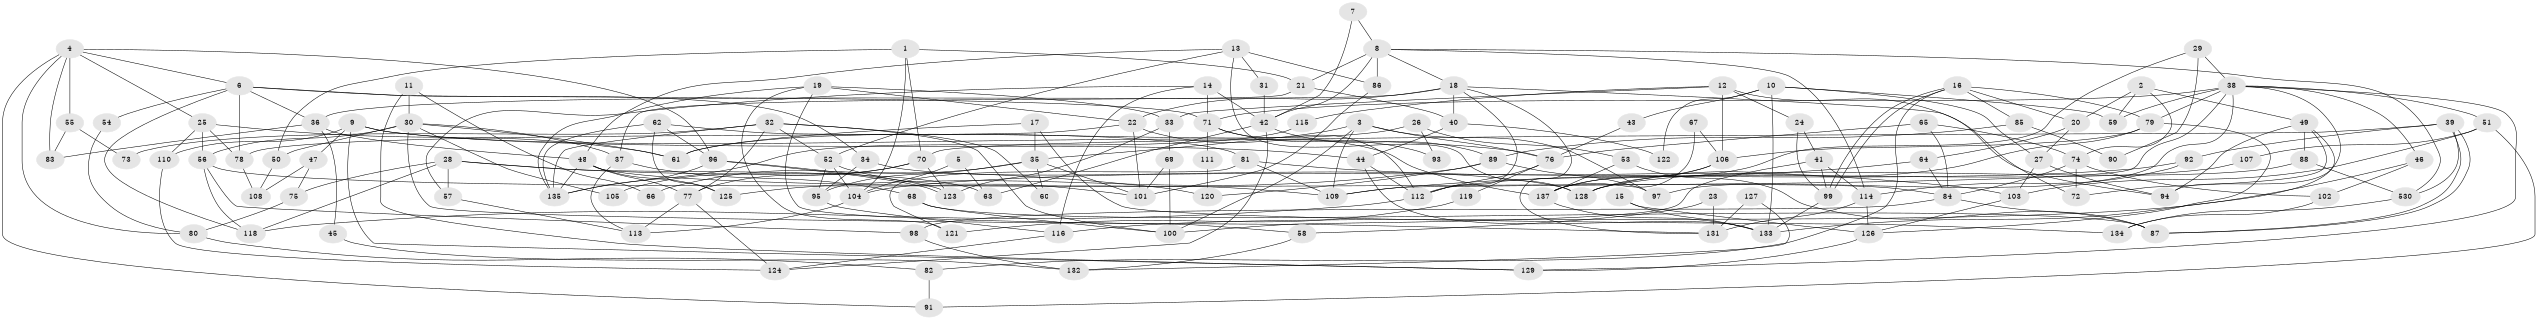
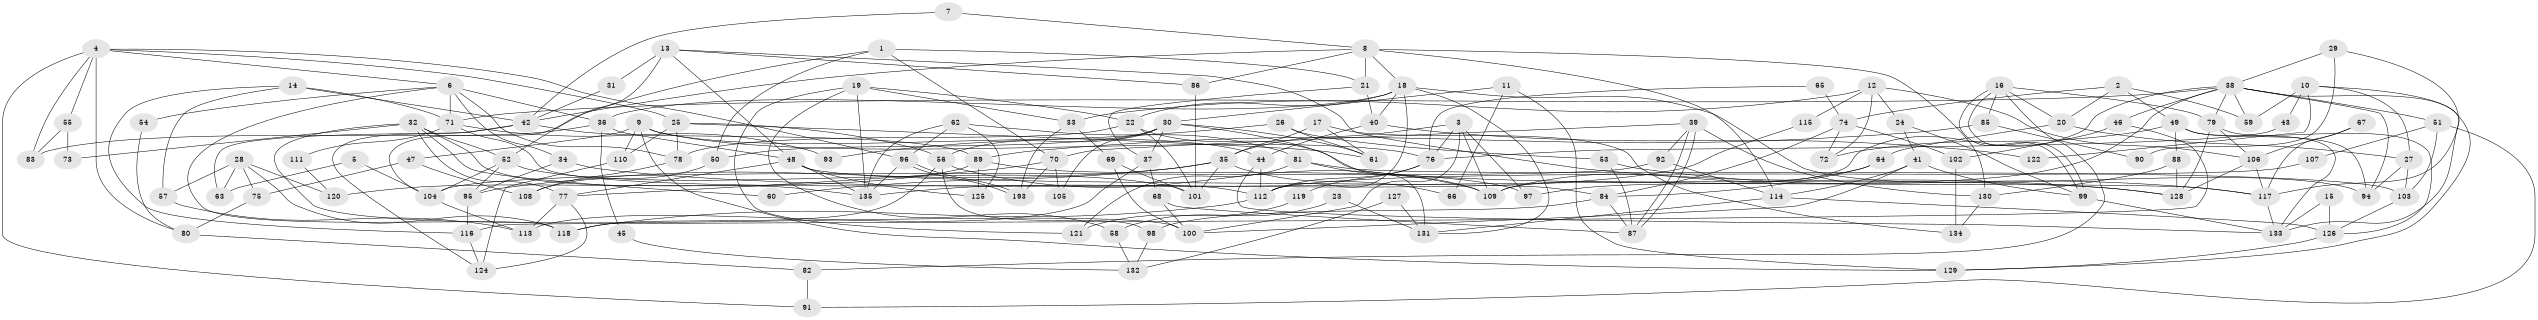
(1945, 160) -> none
(950, 197) -> (1020, 197)
(1543, 197) -> (2265, 197)
(2406, 197) -> (1985, 197)
